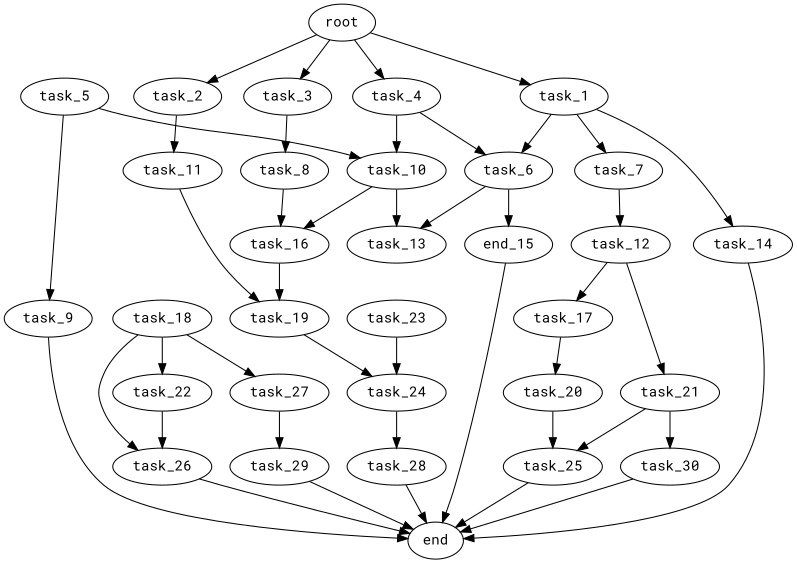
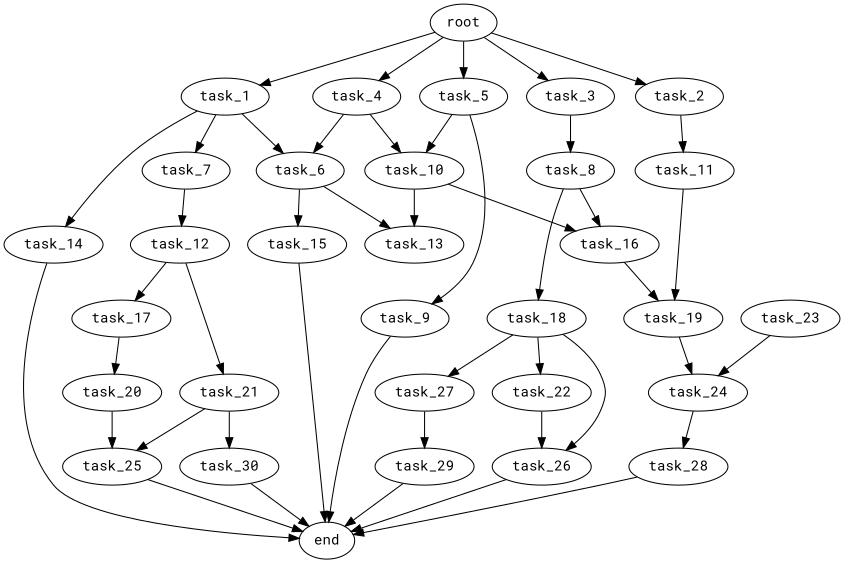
none -> (464, 55)
none -> (548, 239)
(509, 245) -> (297, 245)
